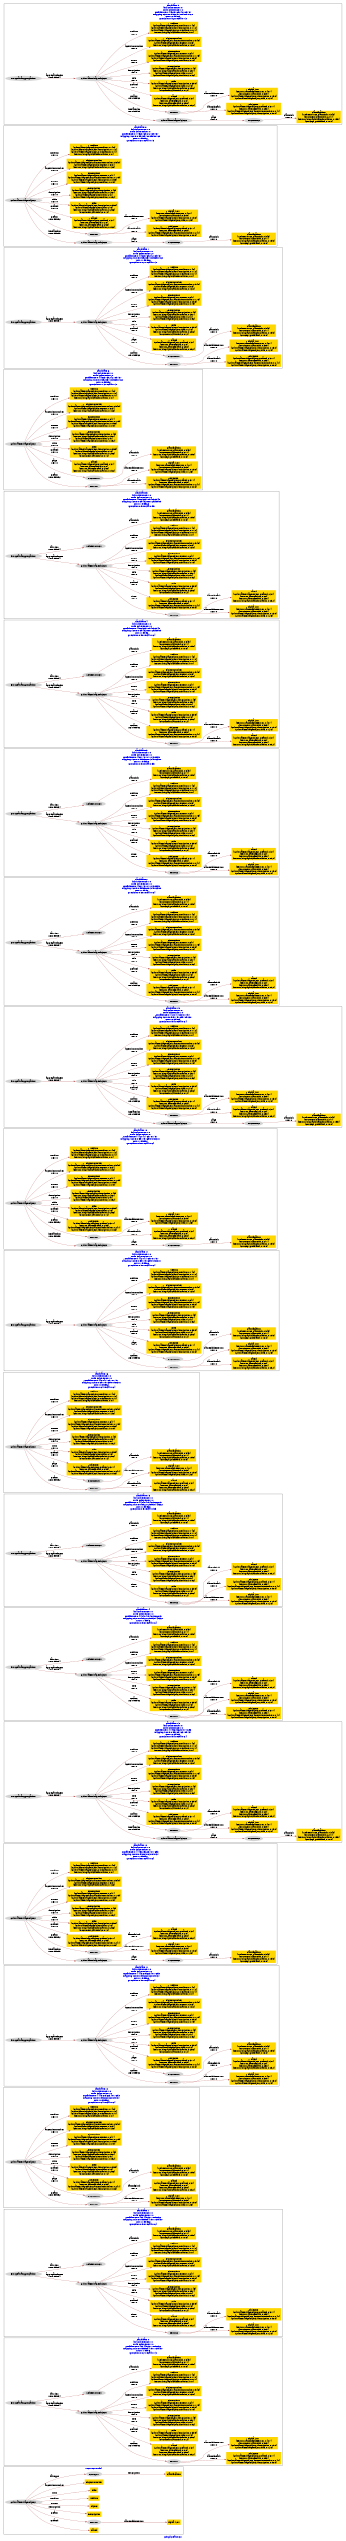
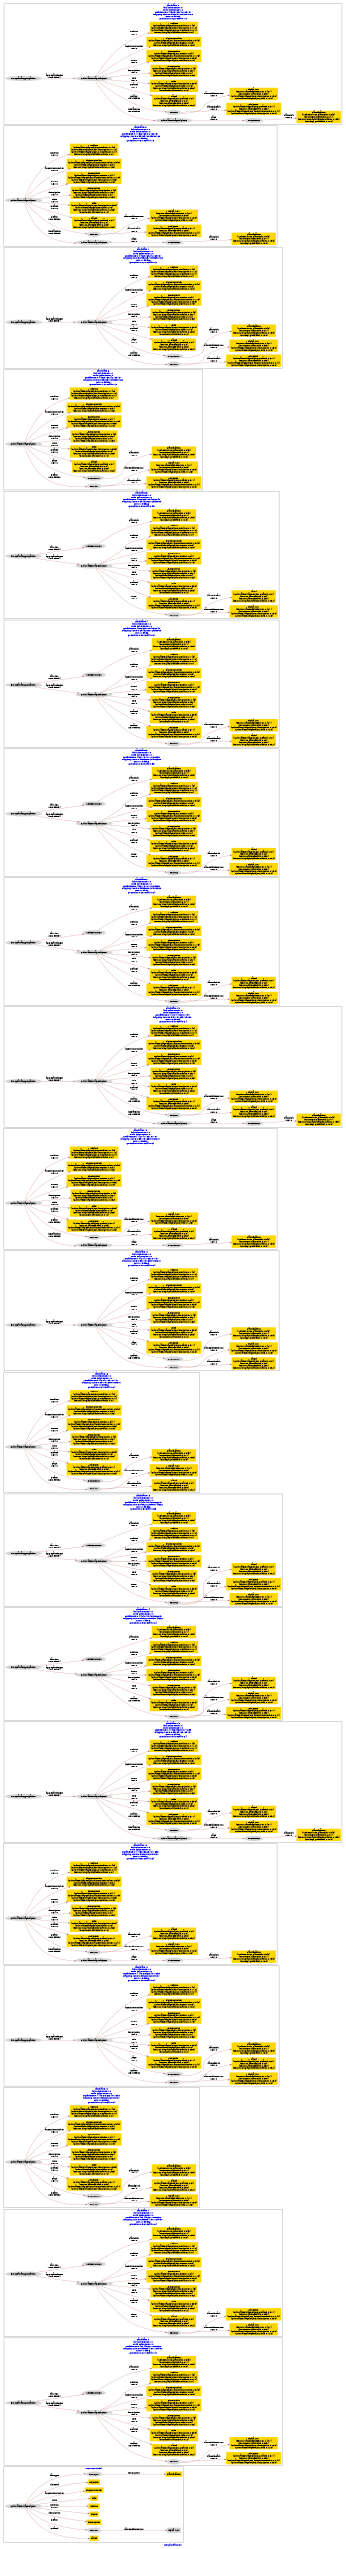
none -> (94, 2482)
(174, 2522) -> (174, 2530)
